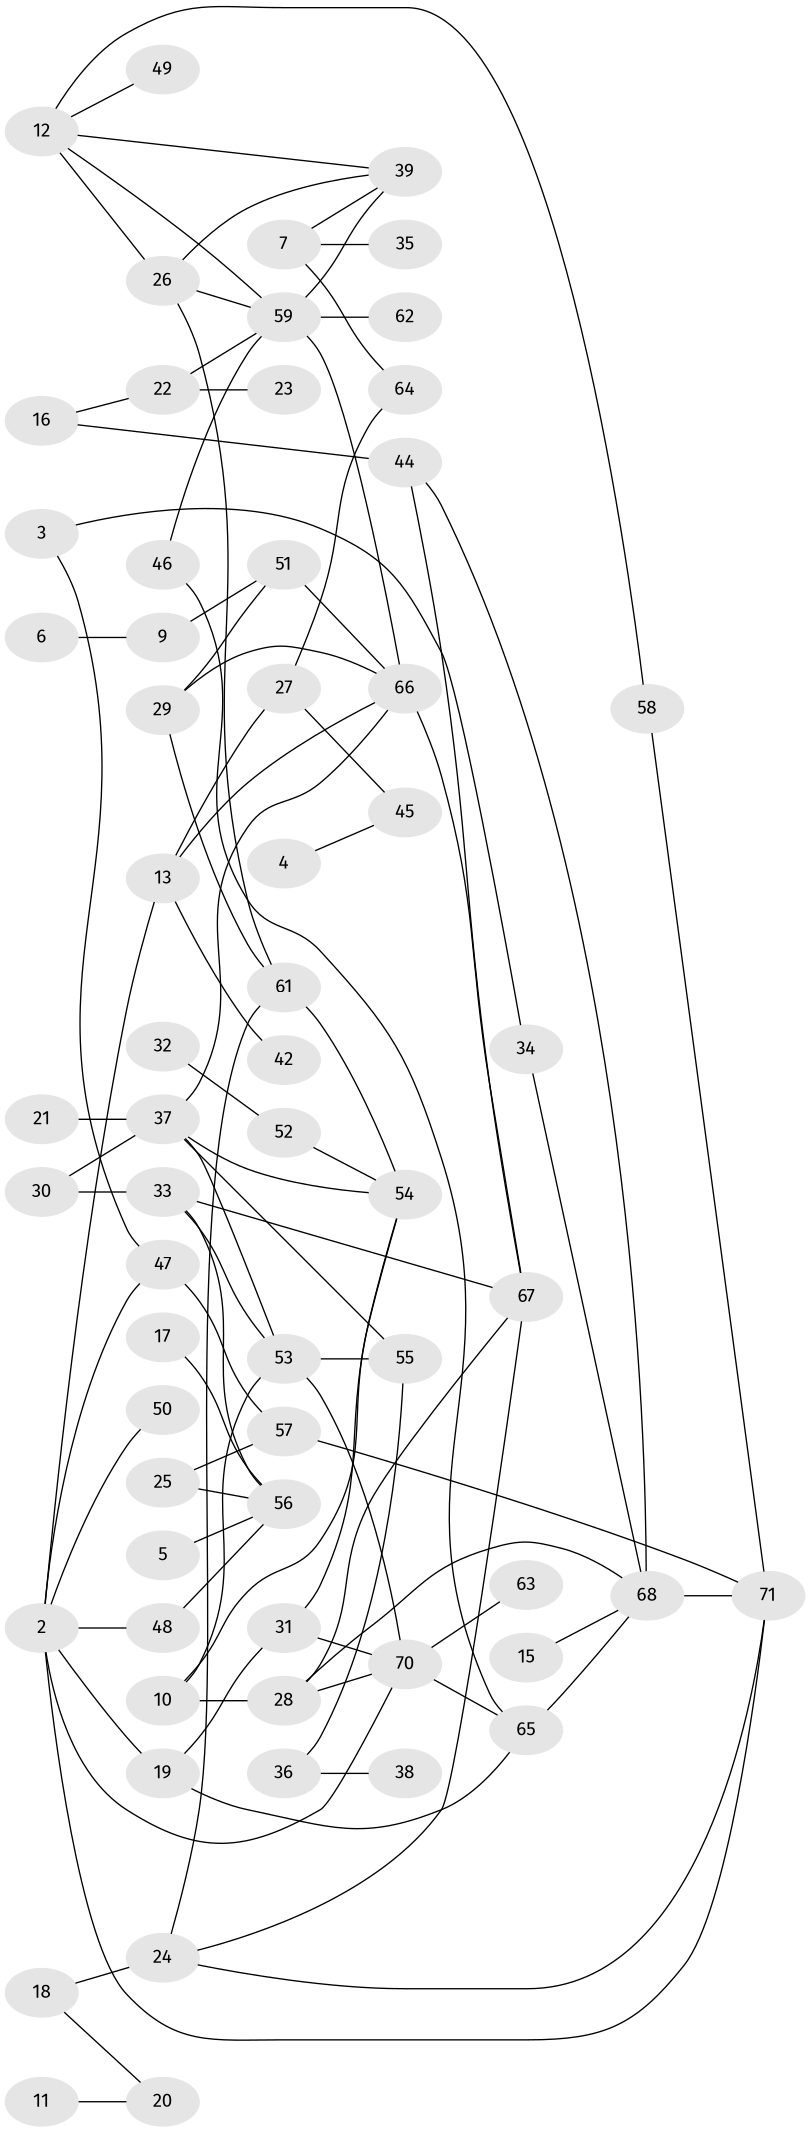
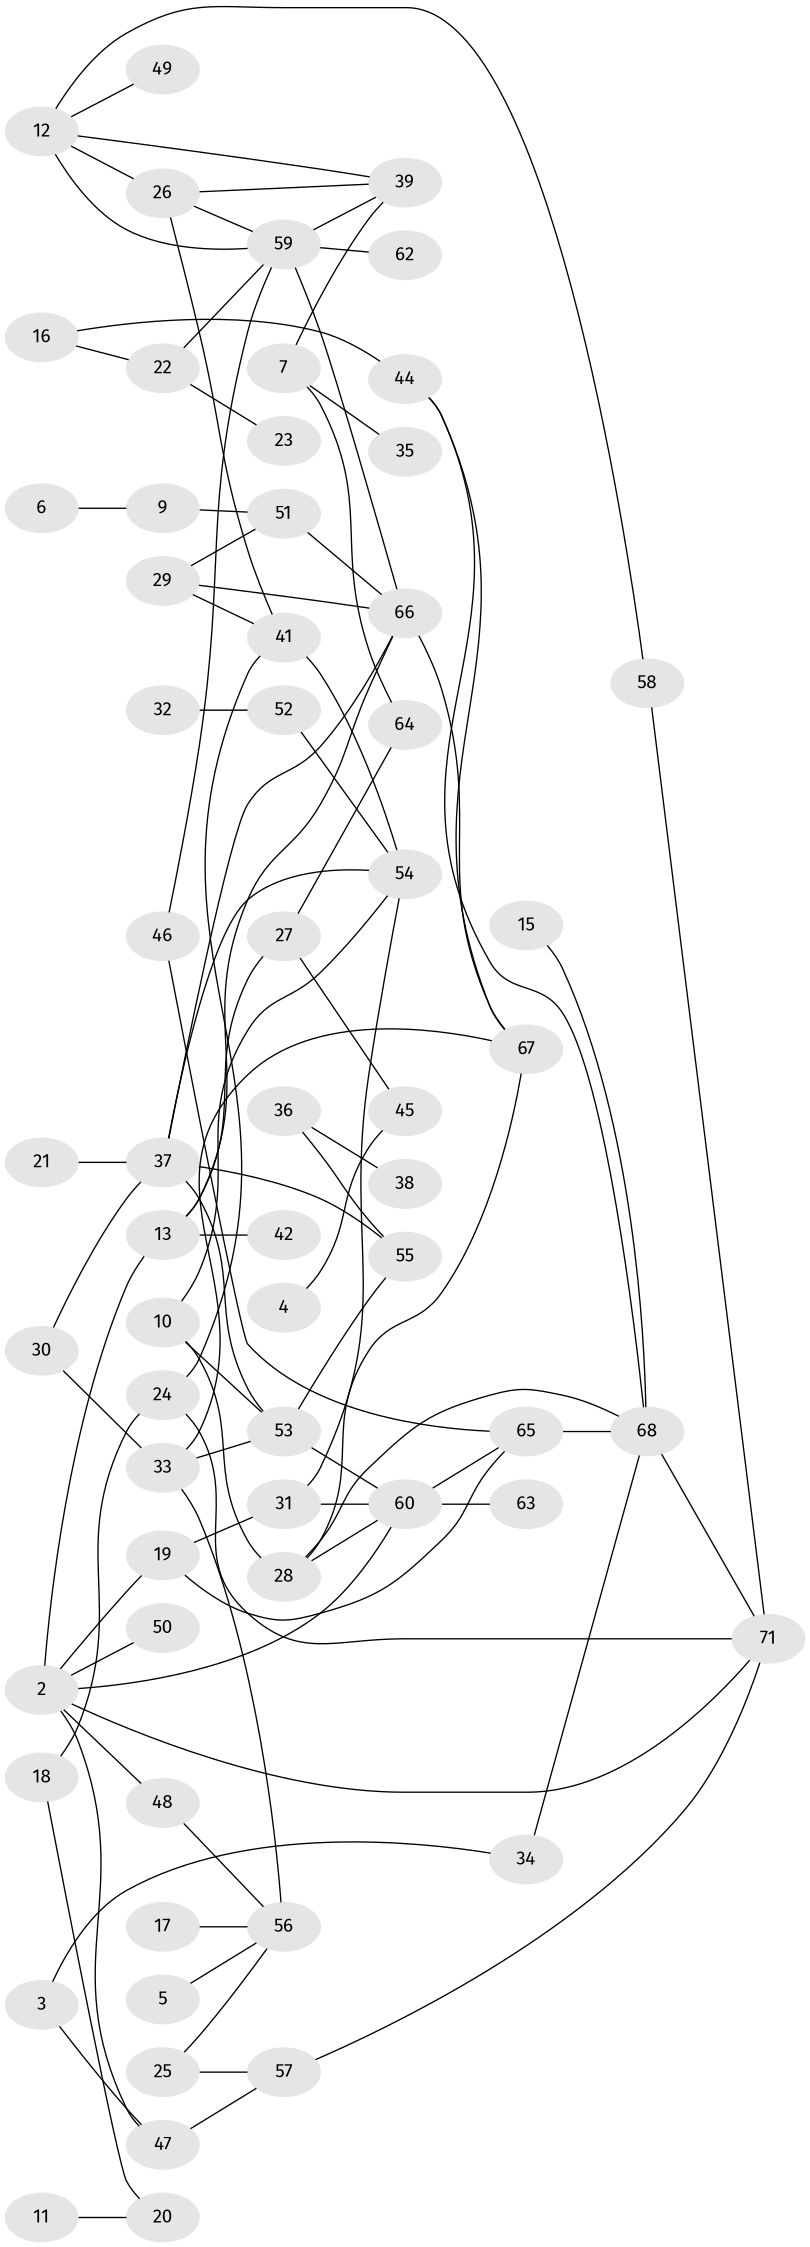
(284, 987) -> (284, 638)
(405, 1664) -> (405, 1504)
(463, 1708) -> none
